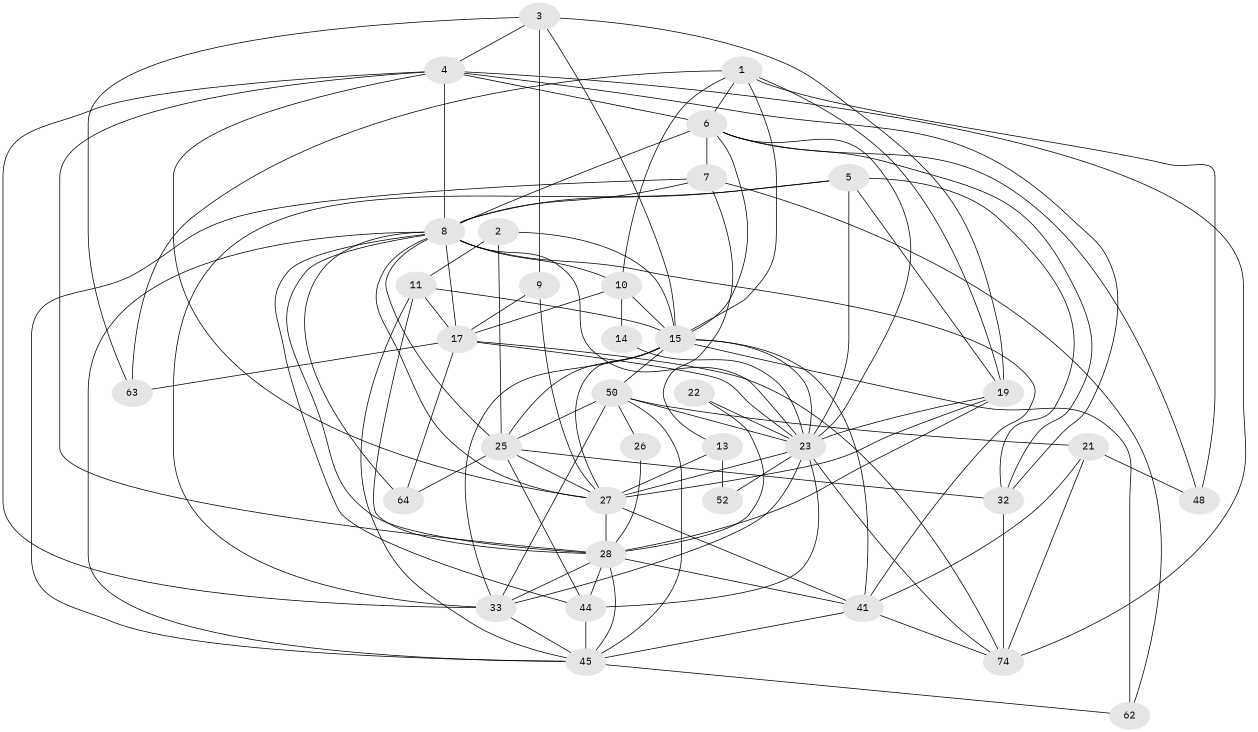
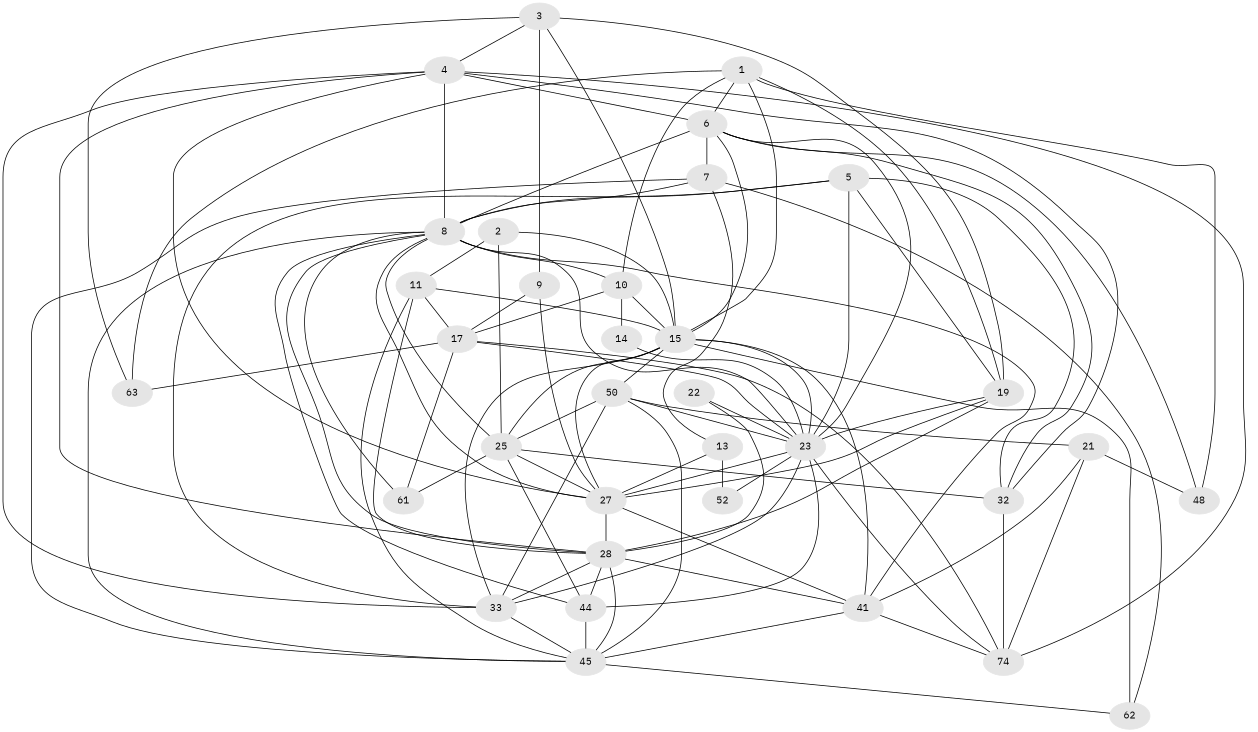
(451, 285) -> none
(640, 447) -> none
(404, 501) -> (404, 501)
